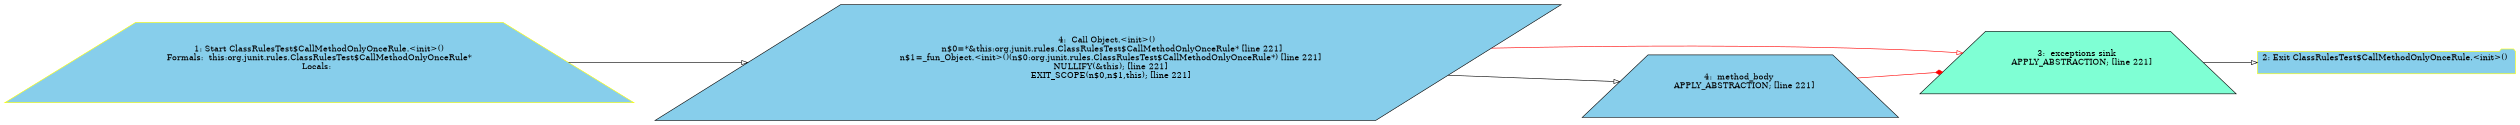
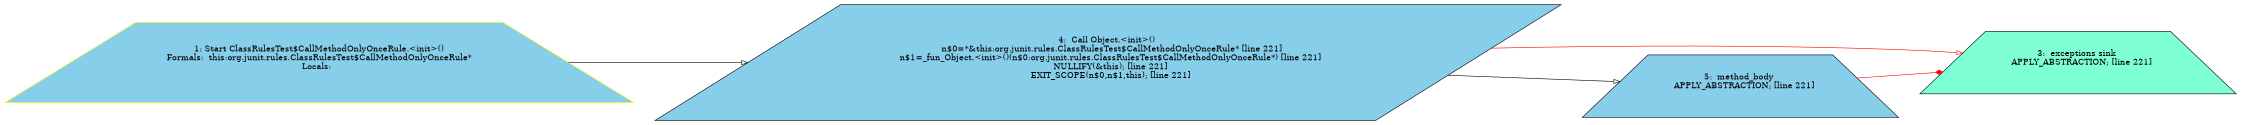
(2386, 63) -> none
(1740, 86) -> (1740, 86)
